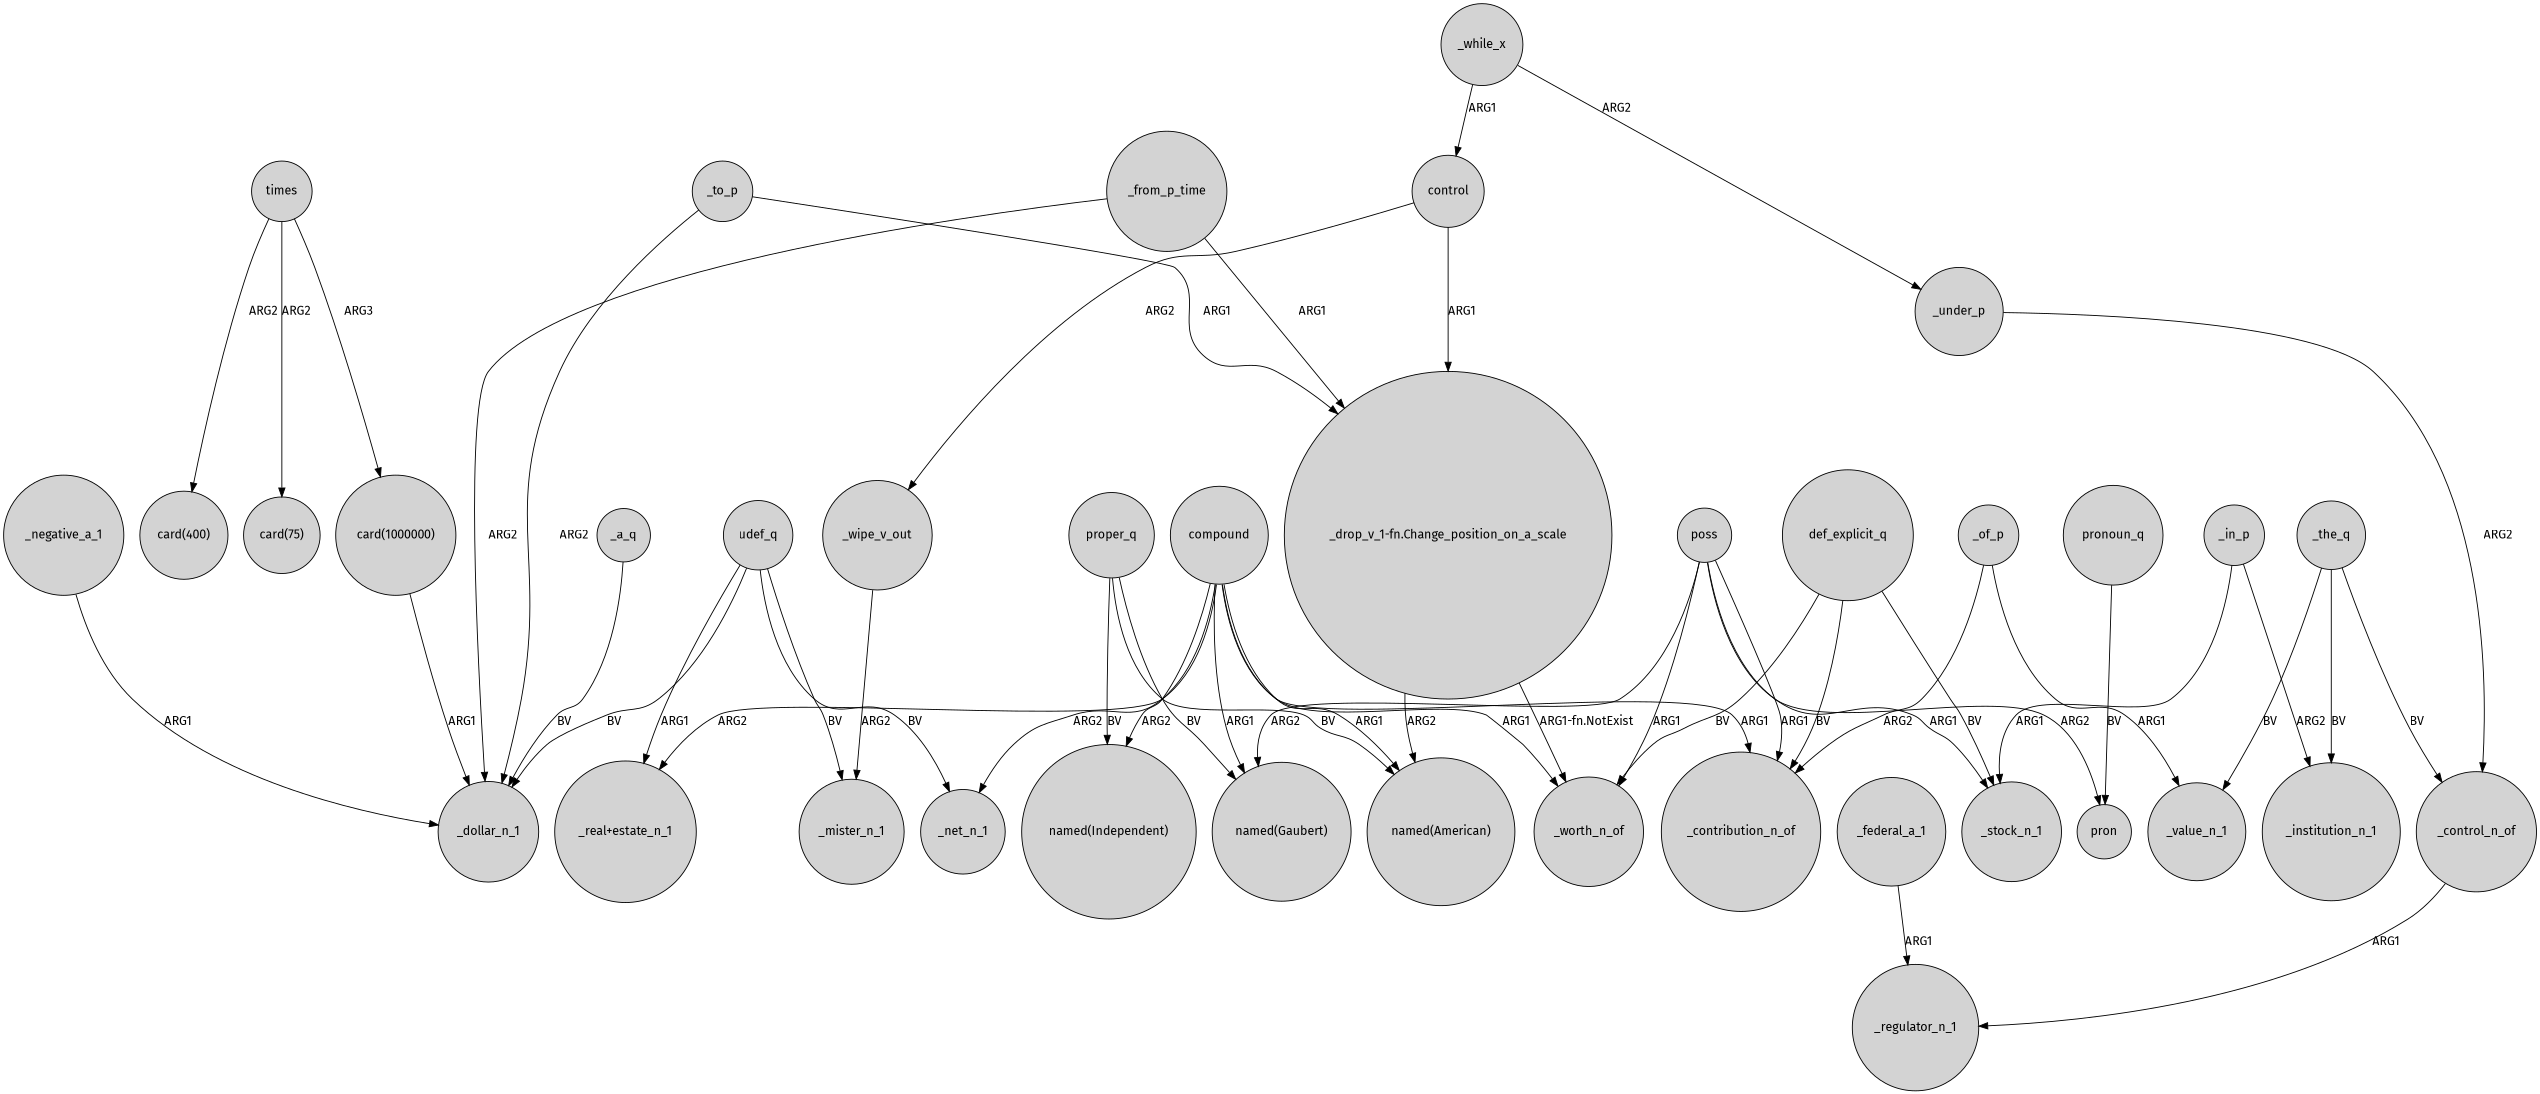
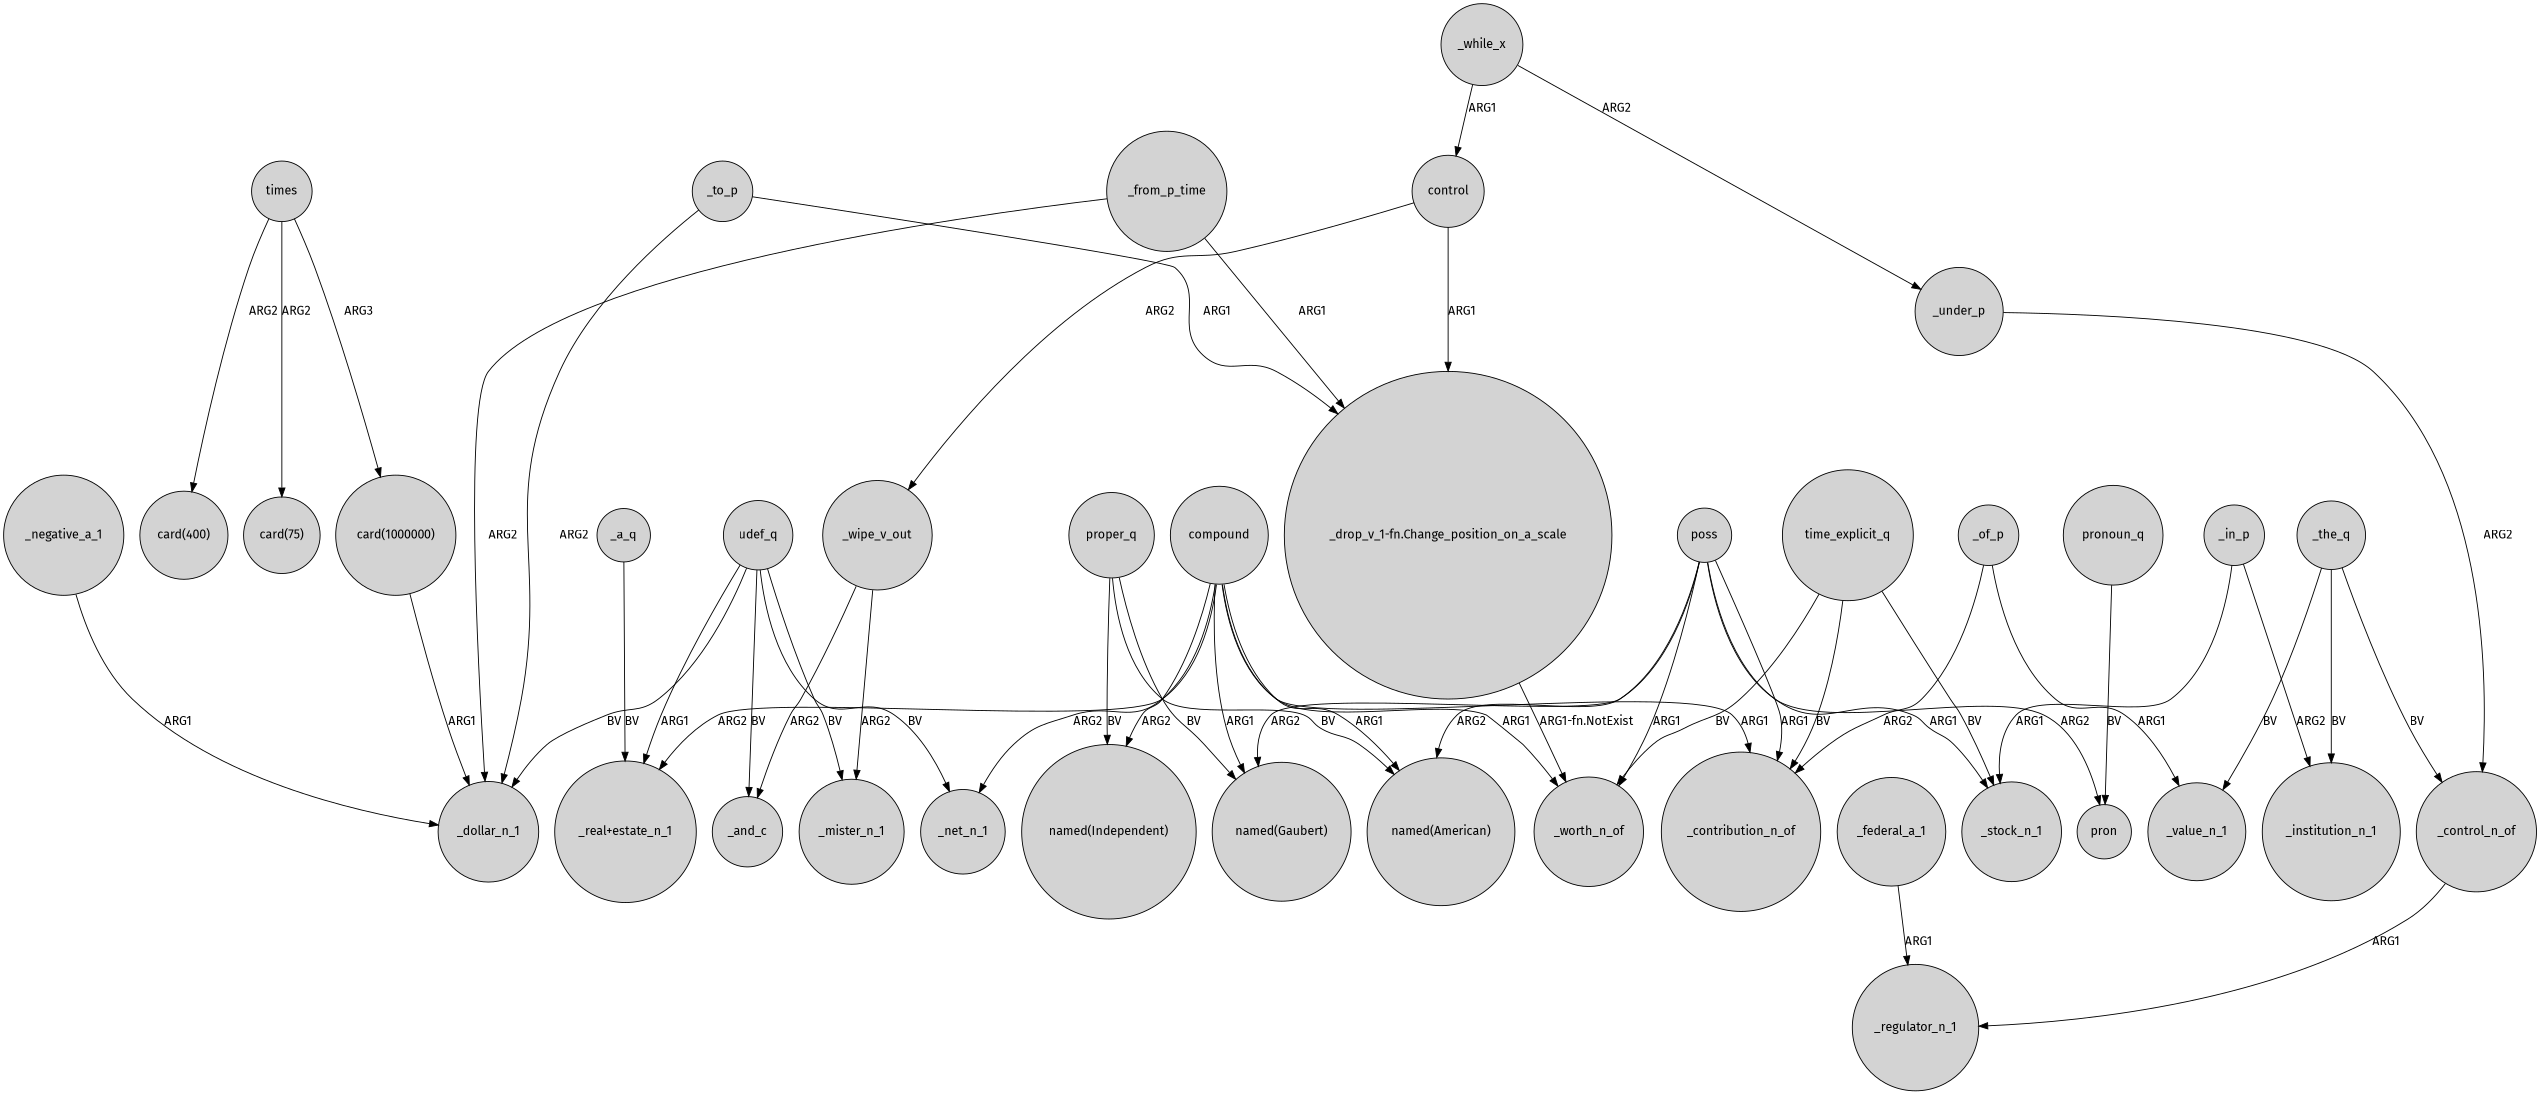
(1848, 535) -> (1848, 535)
(593, 683) -> (624, 657)
(1406, 724) -> (1599, 705)
none -> (747, 832)
